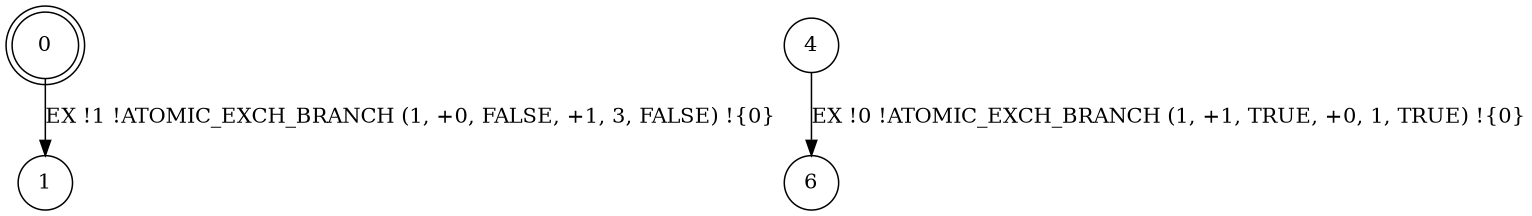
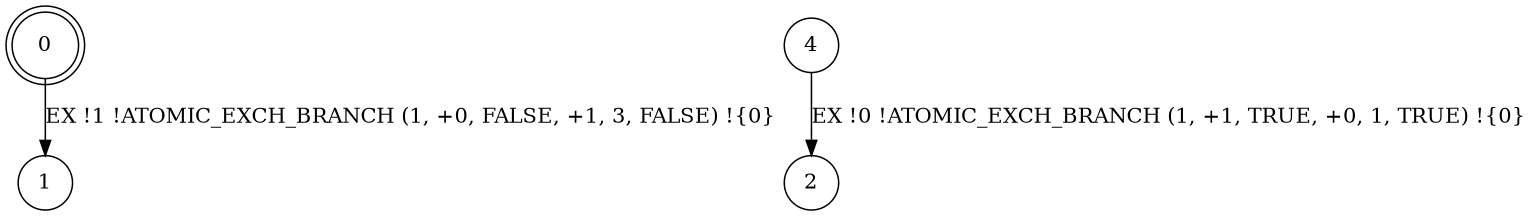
(811, 183) -> (811, 183)
